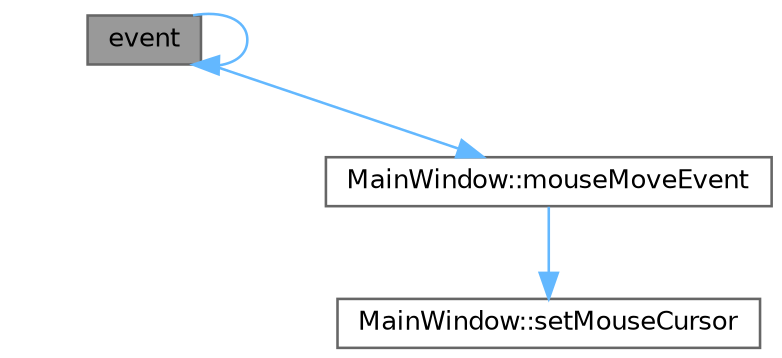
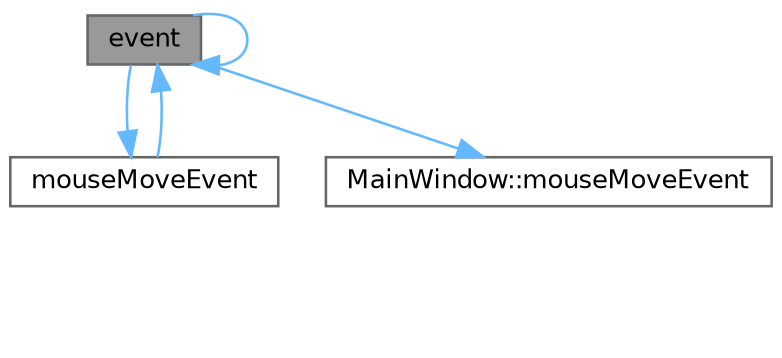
none -> (144, 182)
(549, 323) -> none
